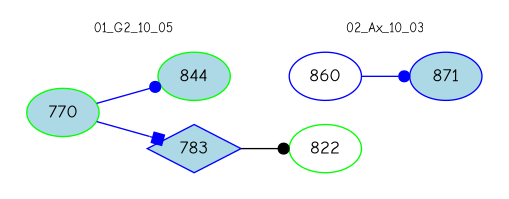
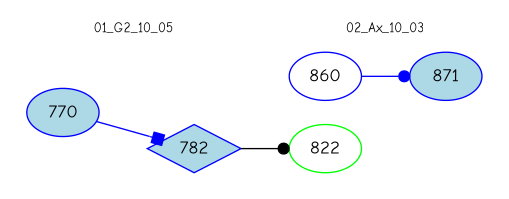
(194, 76) -> none
(63, 112) -> (63, 112)
(194, 149) -> (194, 149)
